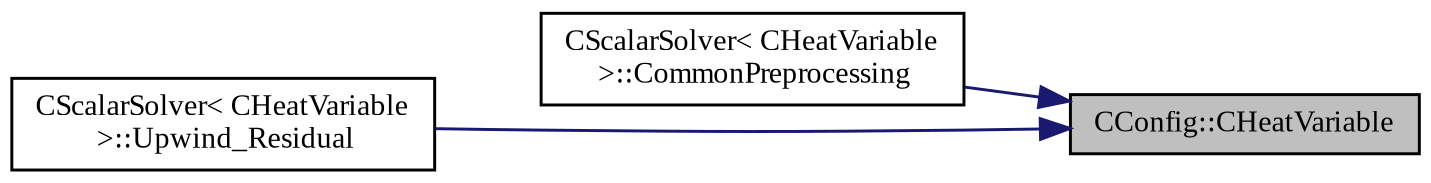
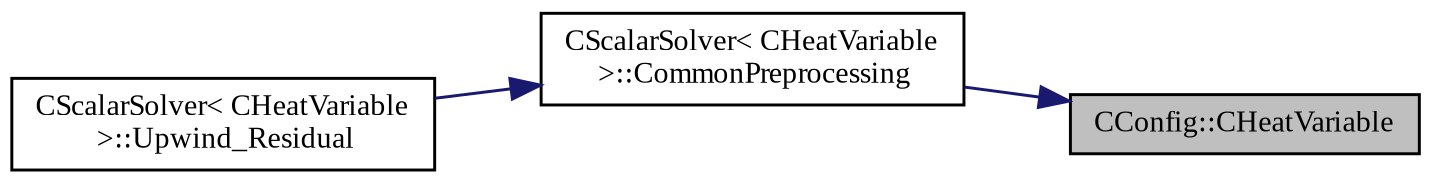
(738, 131) -> (473, 94)
